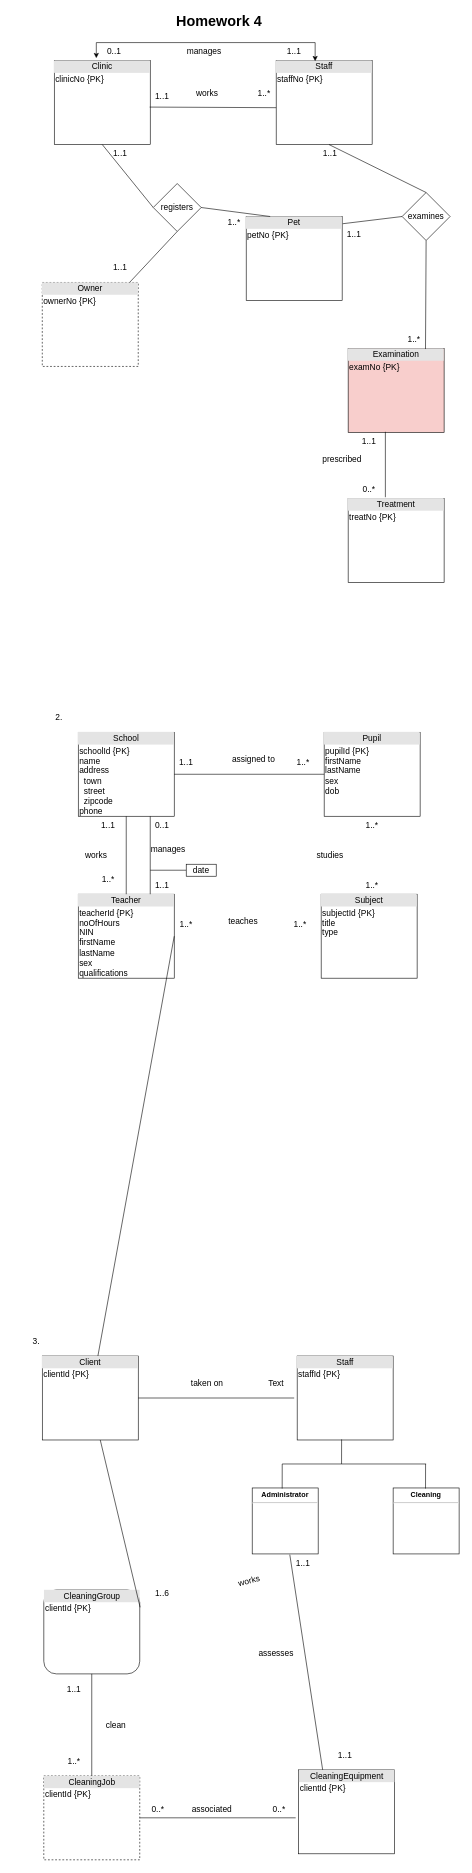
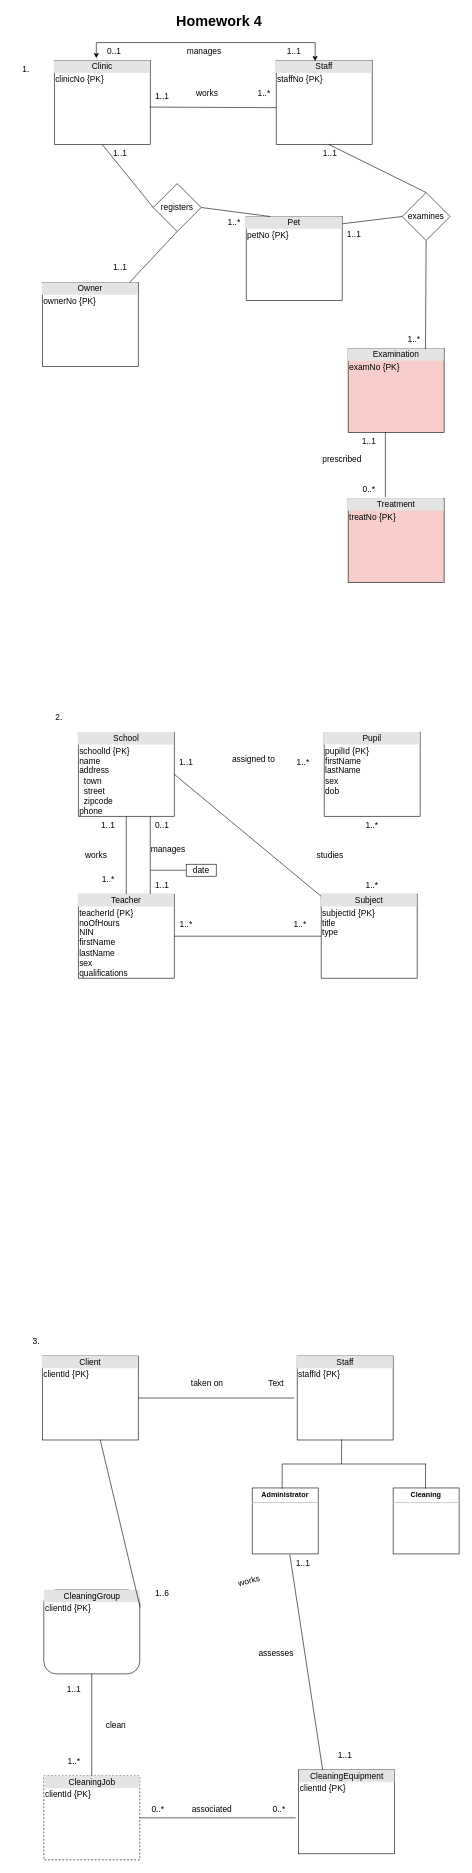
none -> (27, 69)
(90, 324) -> (90, 324)
(396, 540) -> (396, 540)
(249, 774) -> (247, 835)
(243, 921) -> none
(136, 1146) -> (247, 936)
